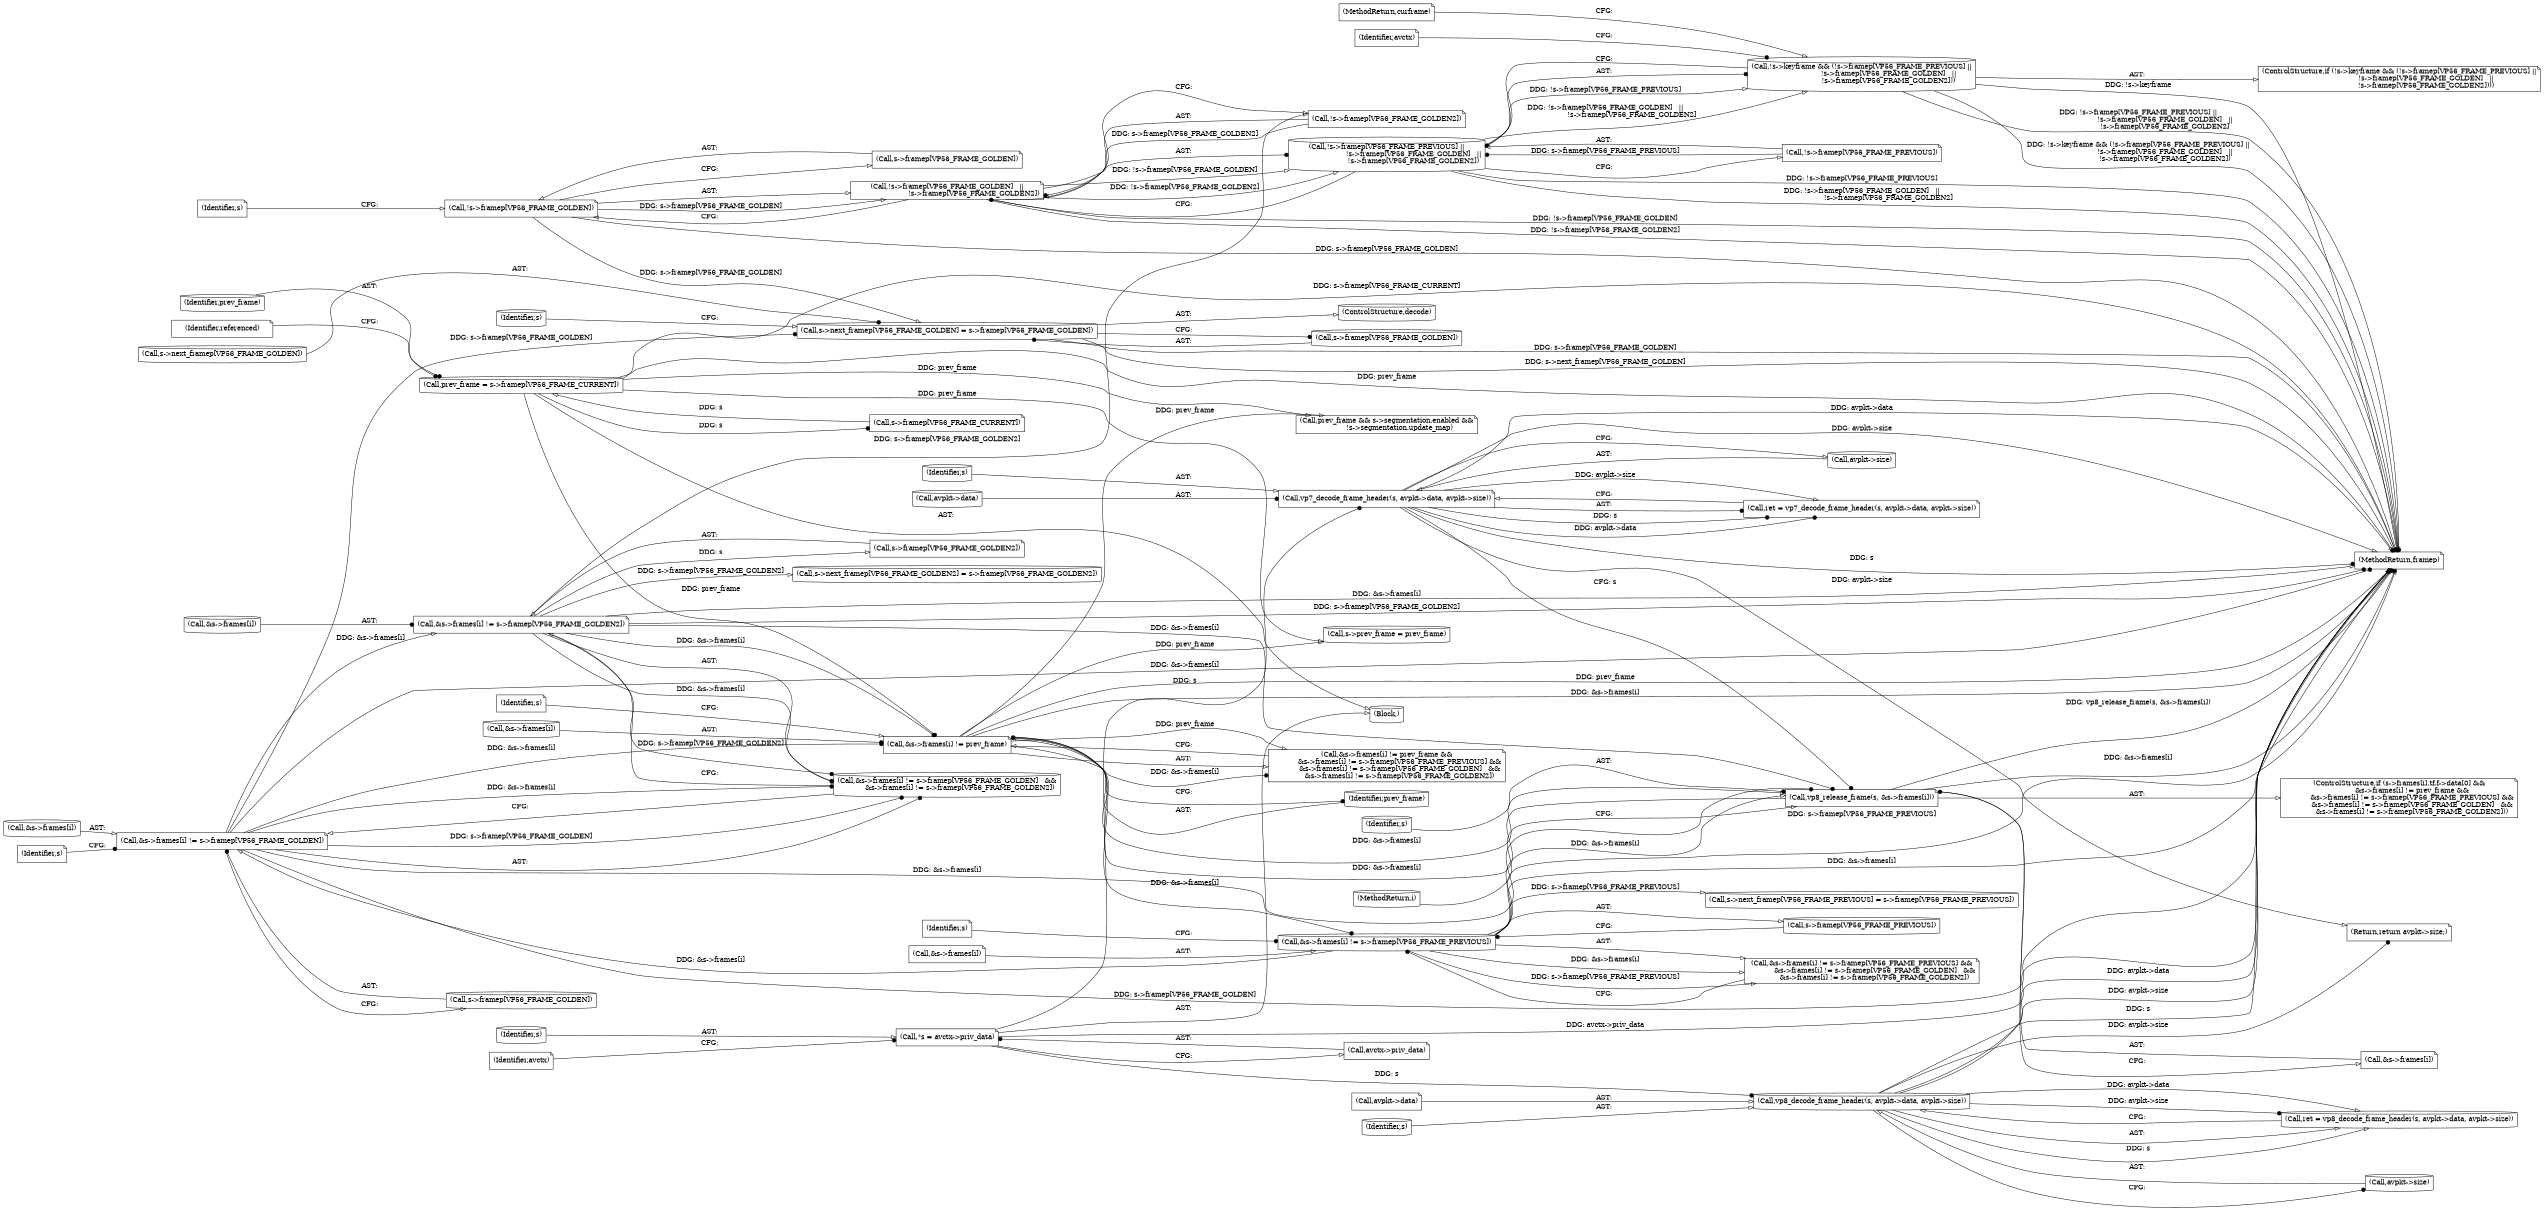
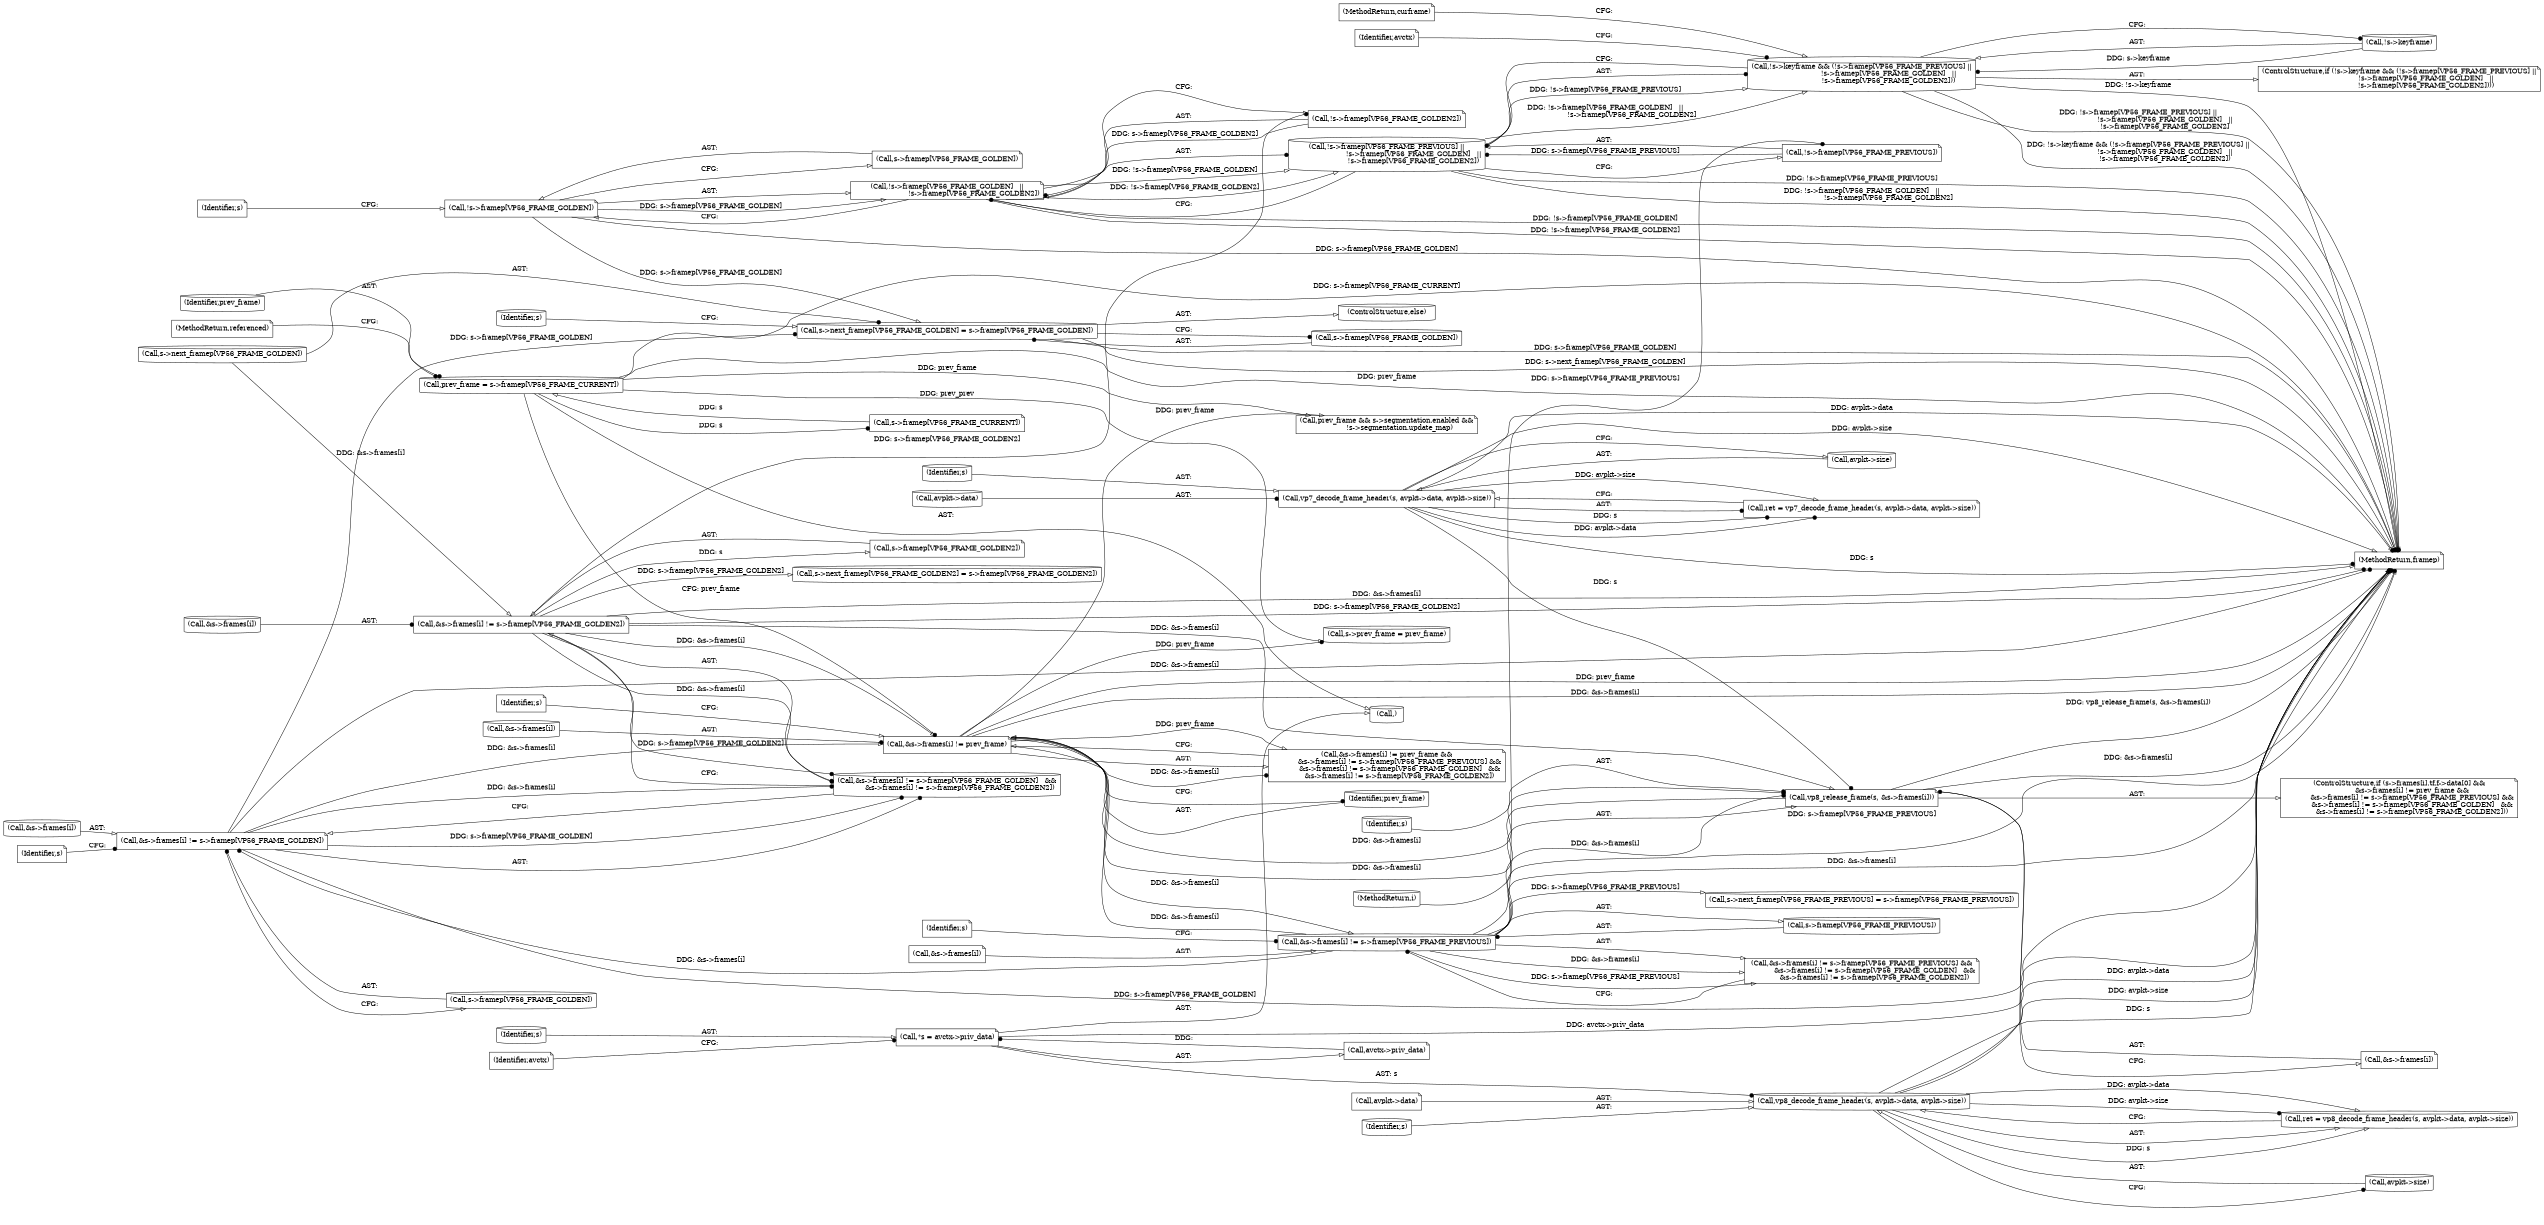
none -> (2399, 43)
(1387, 313) -> (1387, 313)
(222, 329) -> (222, 329)
(947, 394) -> (947, 394)
none -> (1521, 427)
(1016, 456) -> (1016, 456)
(1605, 583) -> (1605, 583)
(711, 589) -> (711, 589)
(1240, 638) -> (1264, 652)
(759, 649) -> (759, 649)
(1130, 654) -> (1130, 654)
(302, 704) -> (370, 488)
(1387, 714) -> (1387, 714)
(1115, 715) -> none
(557, 759) -> (557, 759)
(1605, 814) -> (1605, 814)
(1616, 853) -> (1616, 853)
(1381, 862) -> (1381, 862)
(1083, 879) -> none
(1381, 880) -> (1381, 880)
(1121, 894) -> (1121, 894)
none -> (1102, 896)
(1605, 927) -> (1605, 927)
(2399, 932) -> none
(778, 973) -> (778, 973)
(1185, 1039) -> (1185, 1039)
(1185, 1056) -> (1185, 1056)
(1387, 1074) -> (1387, 1074)
